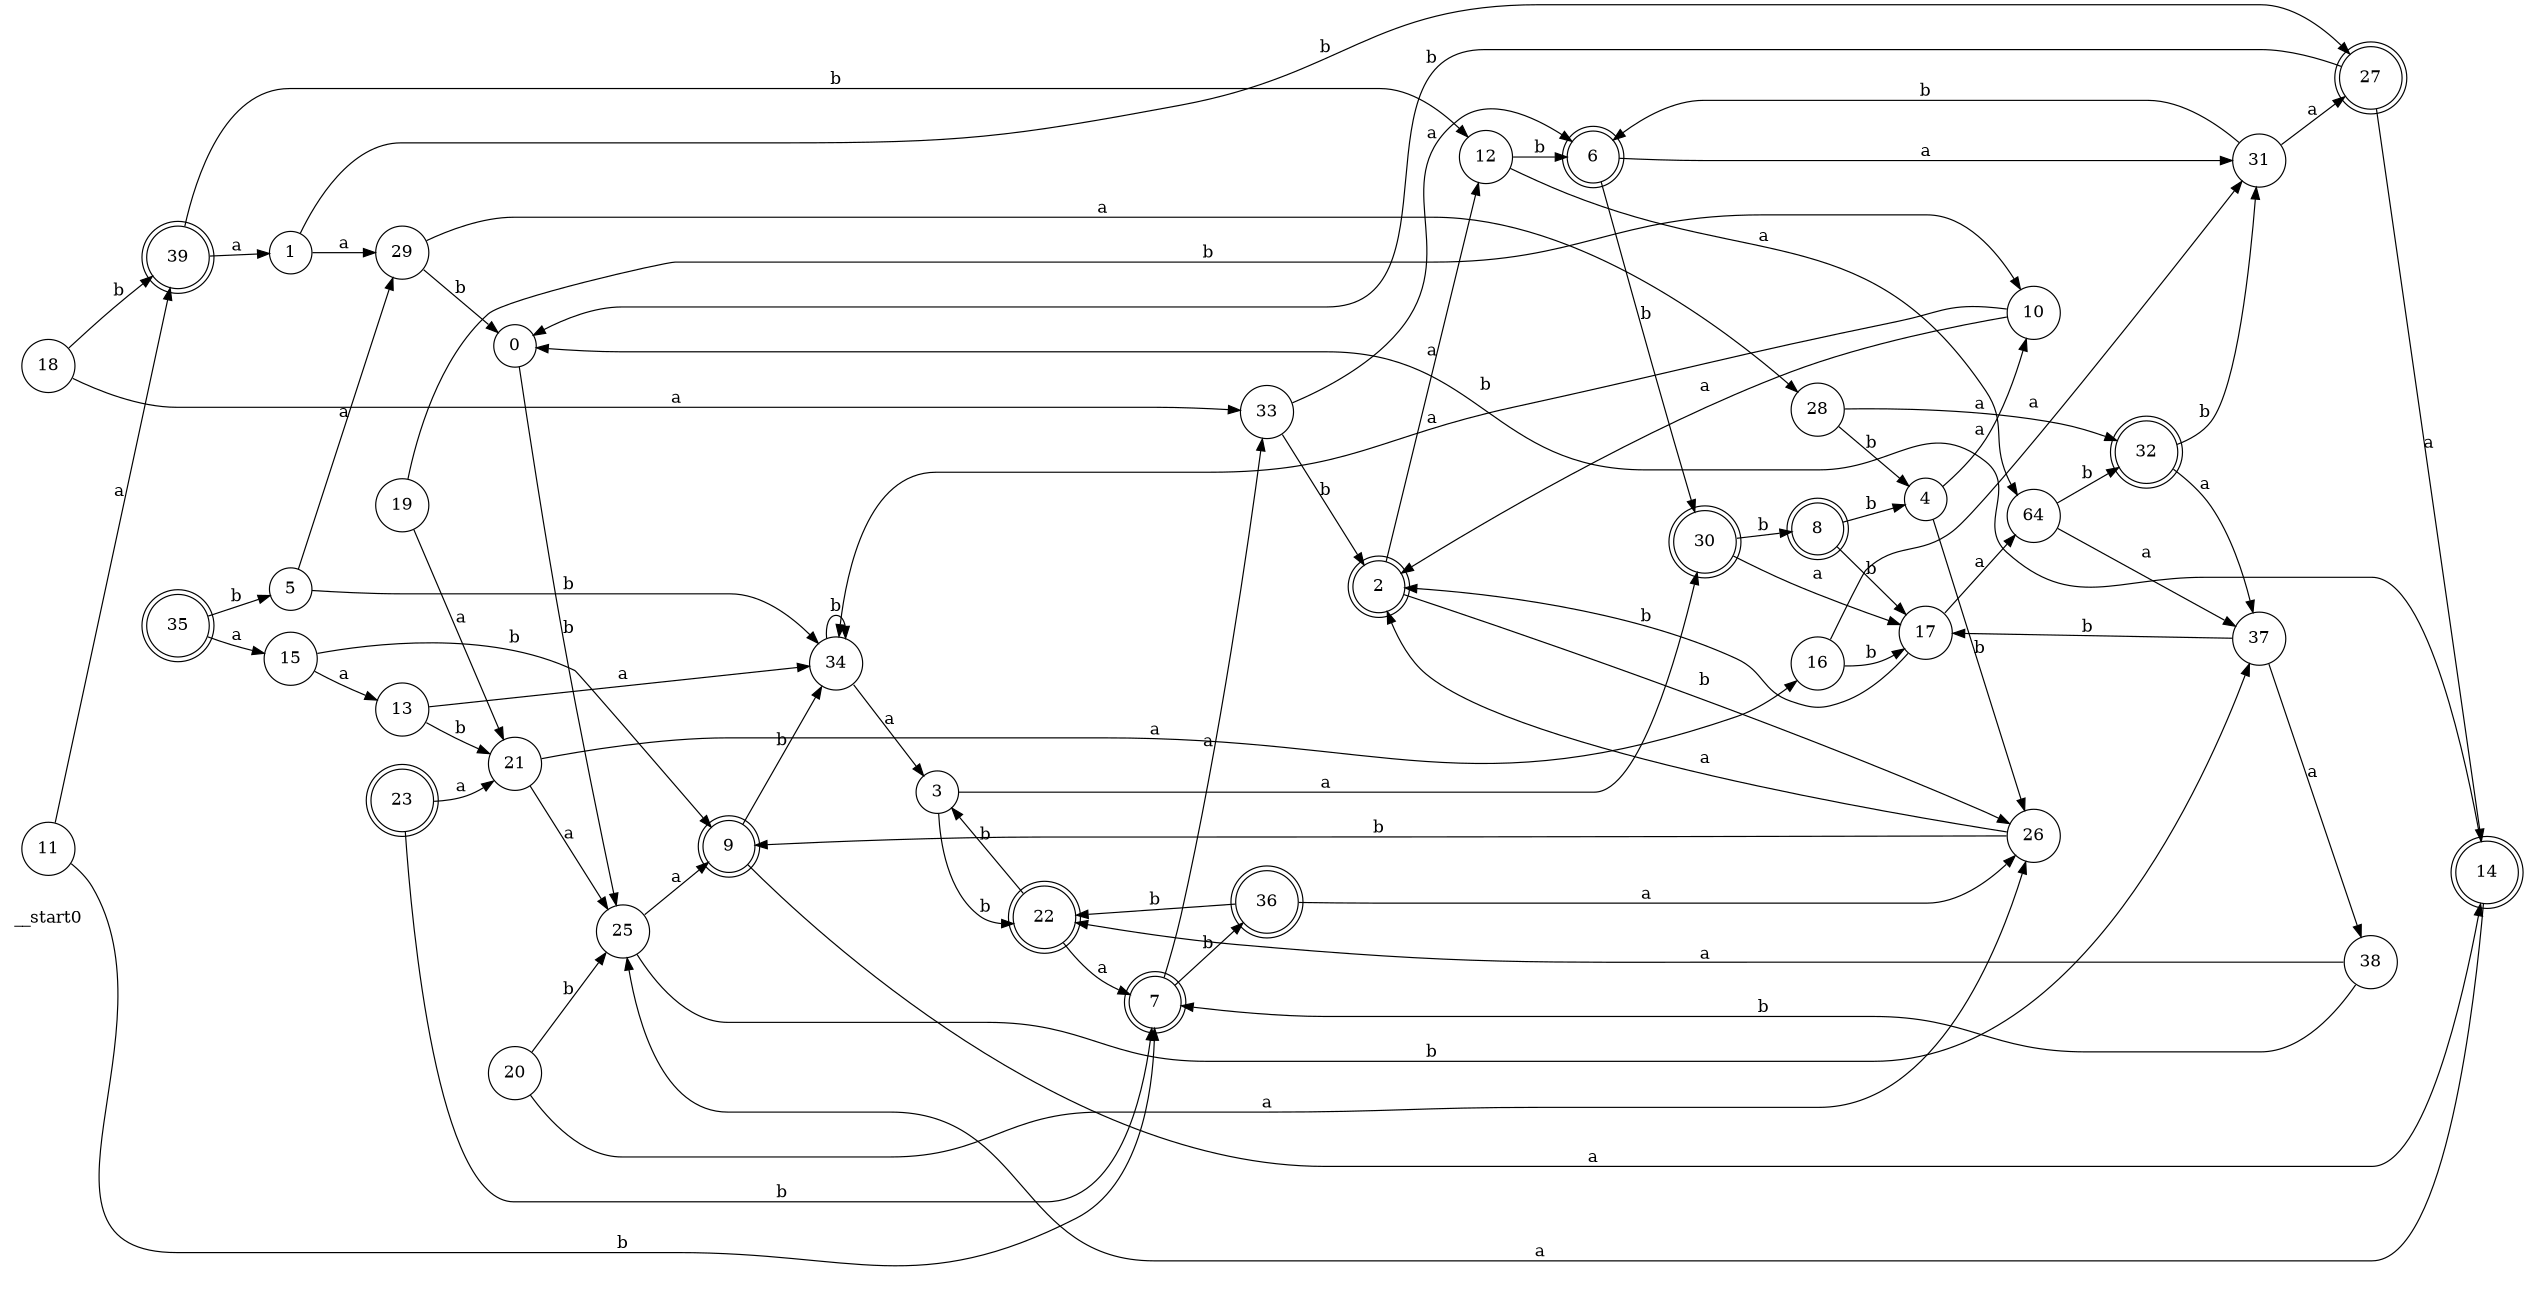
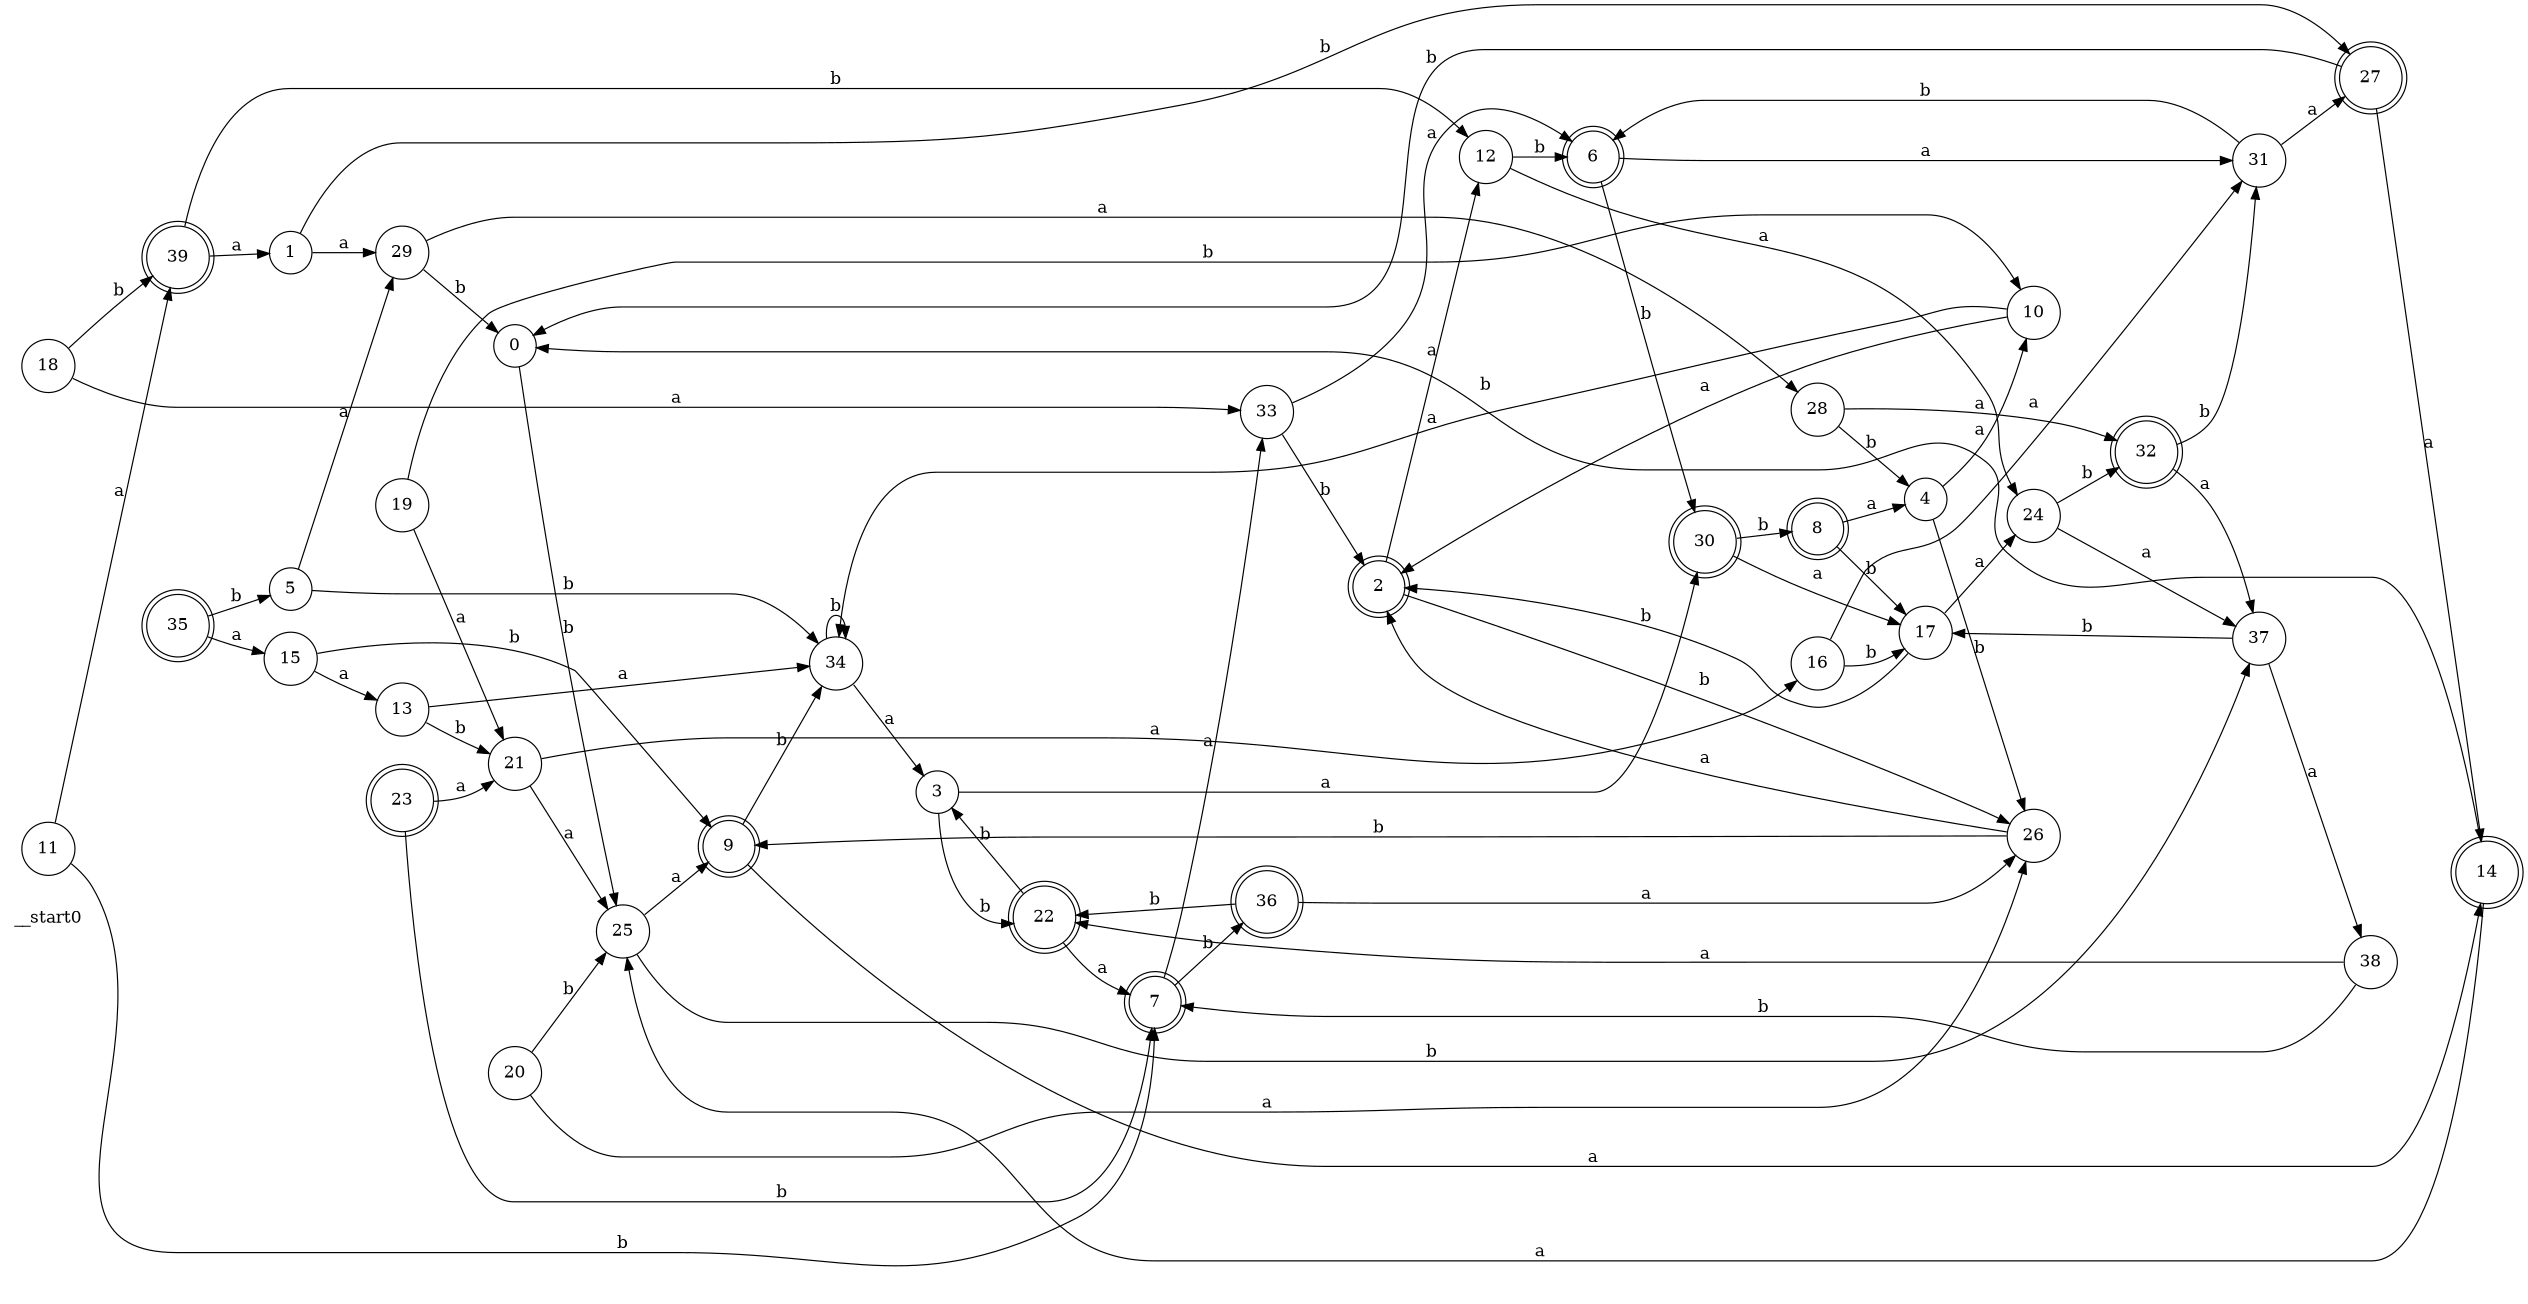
(1872, 505) -> (1872, 505)
(2034, 516) -> (2034, 516)
